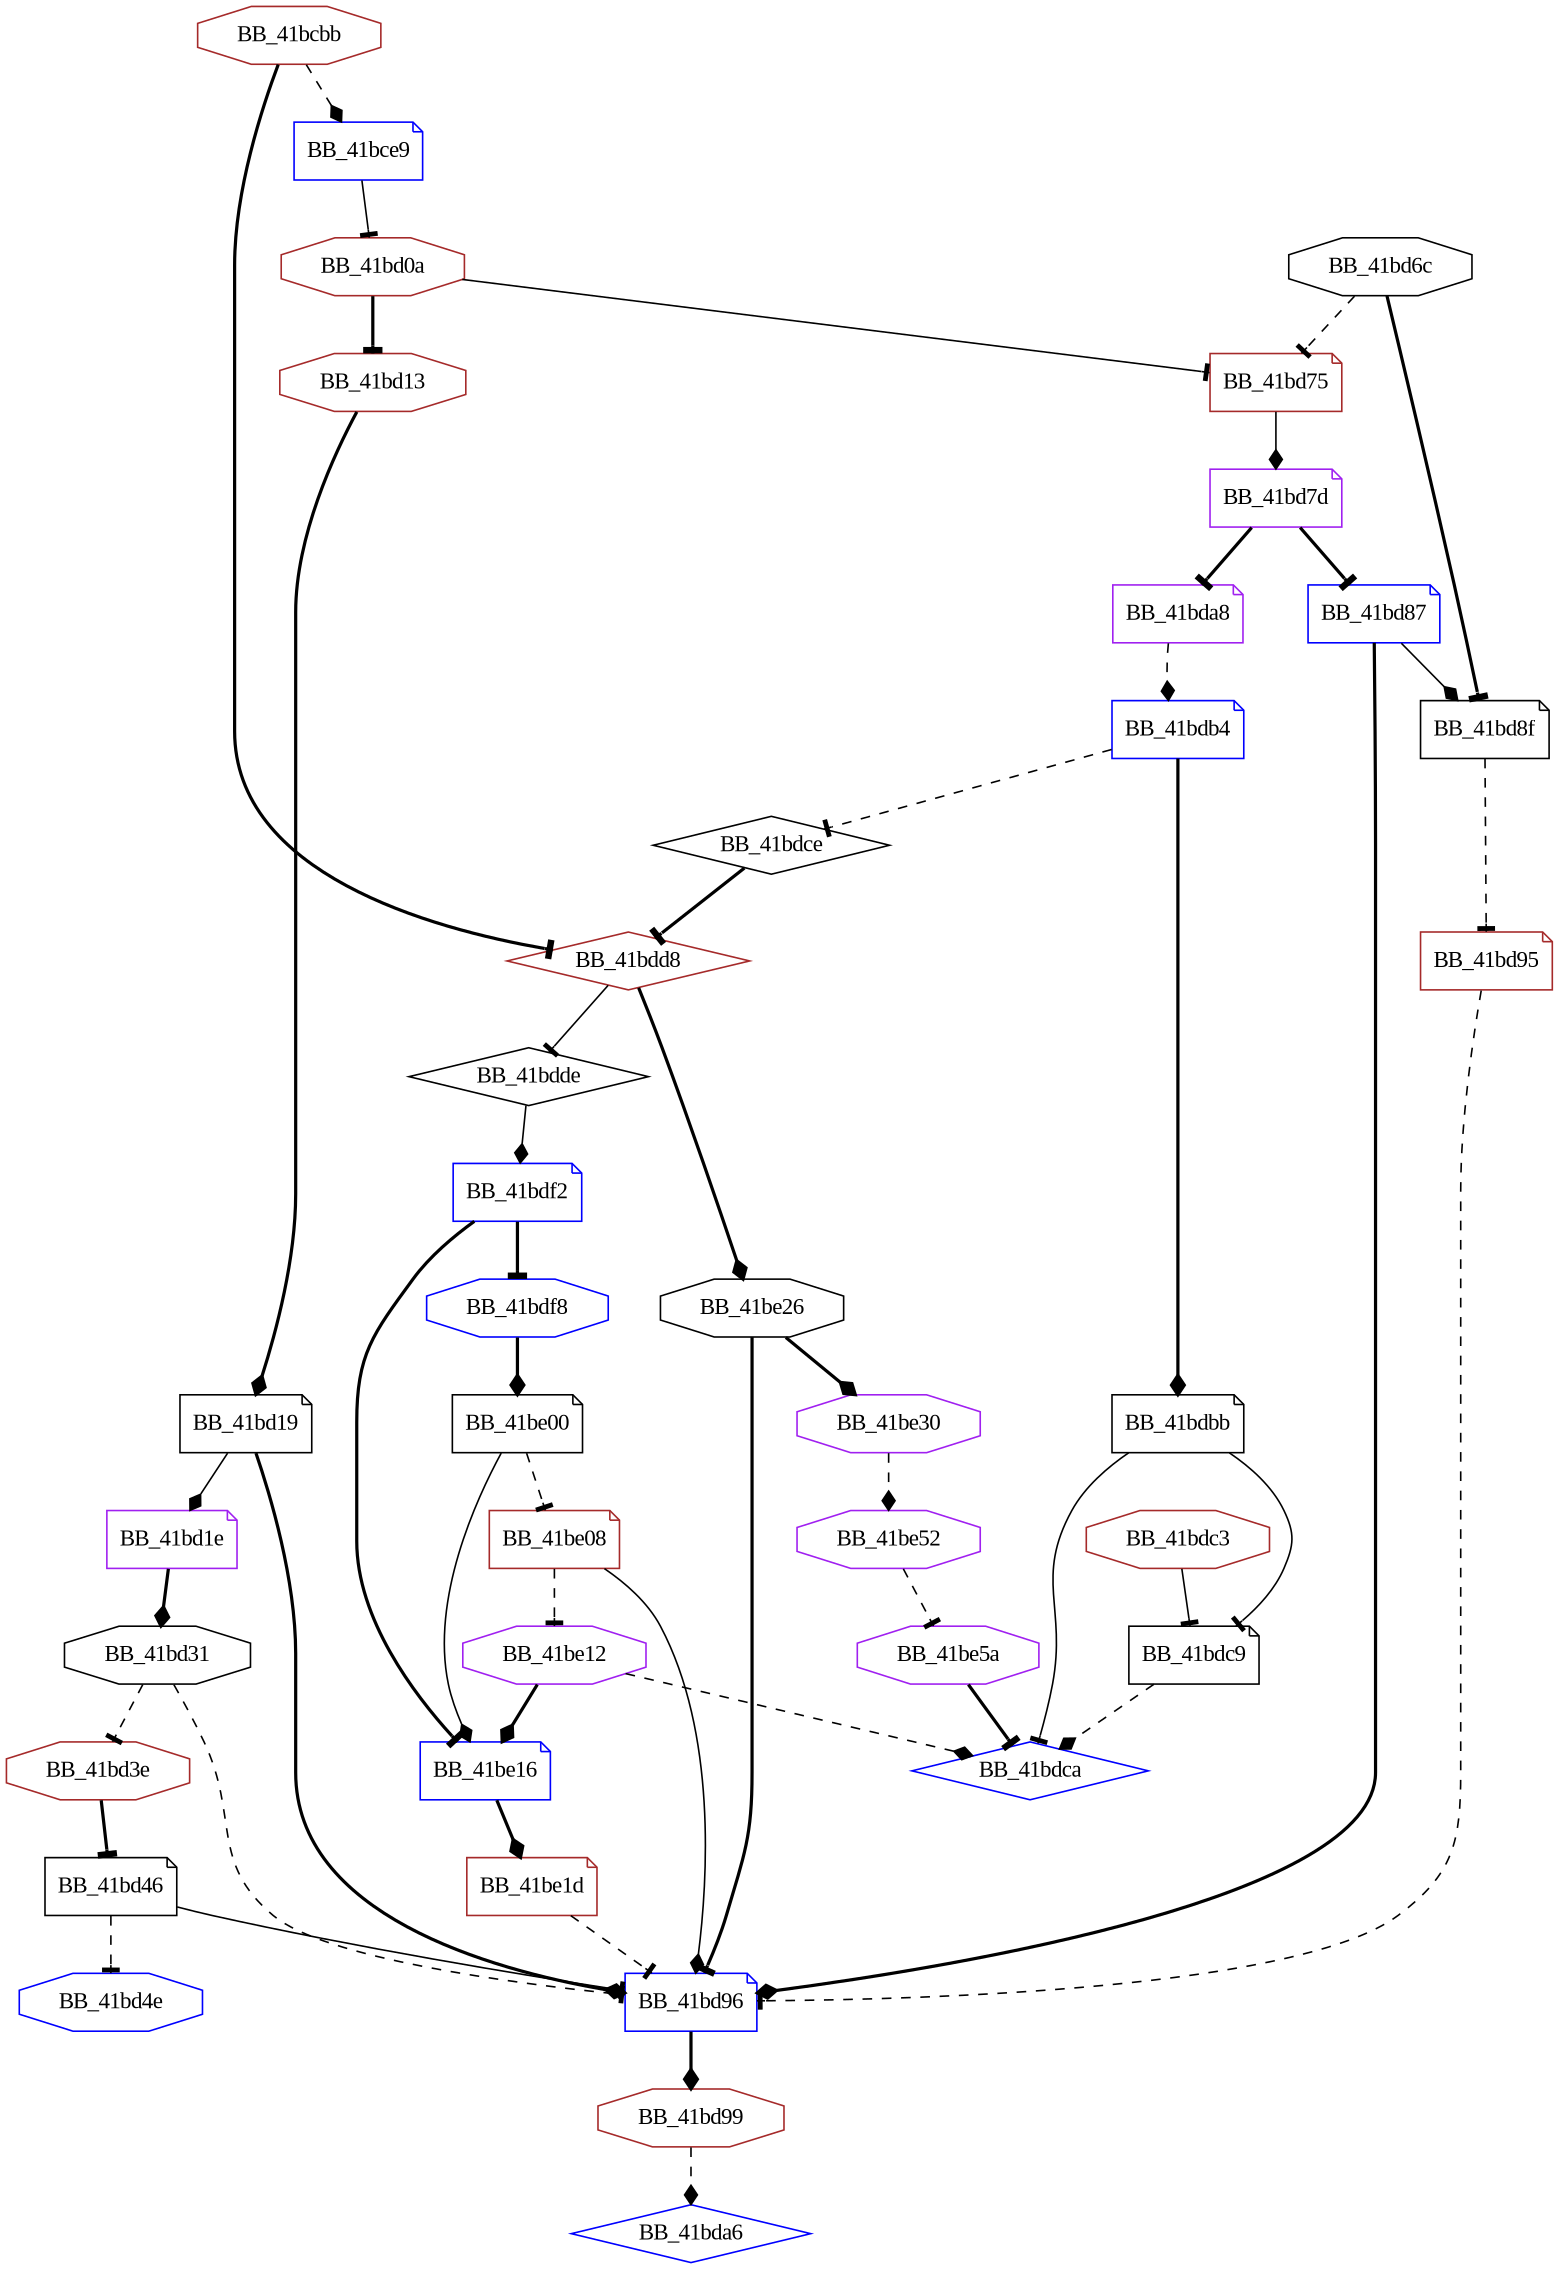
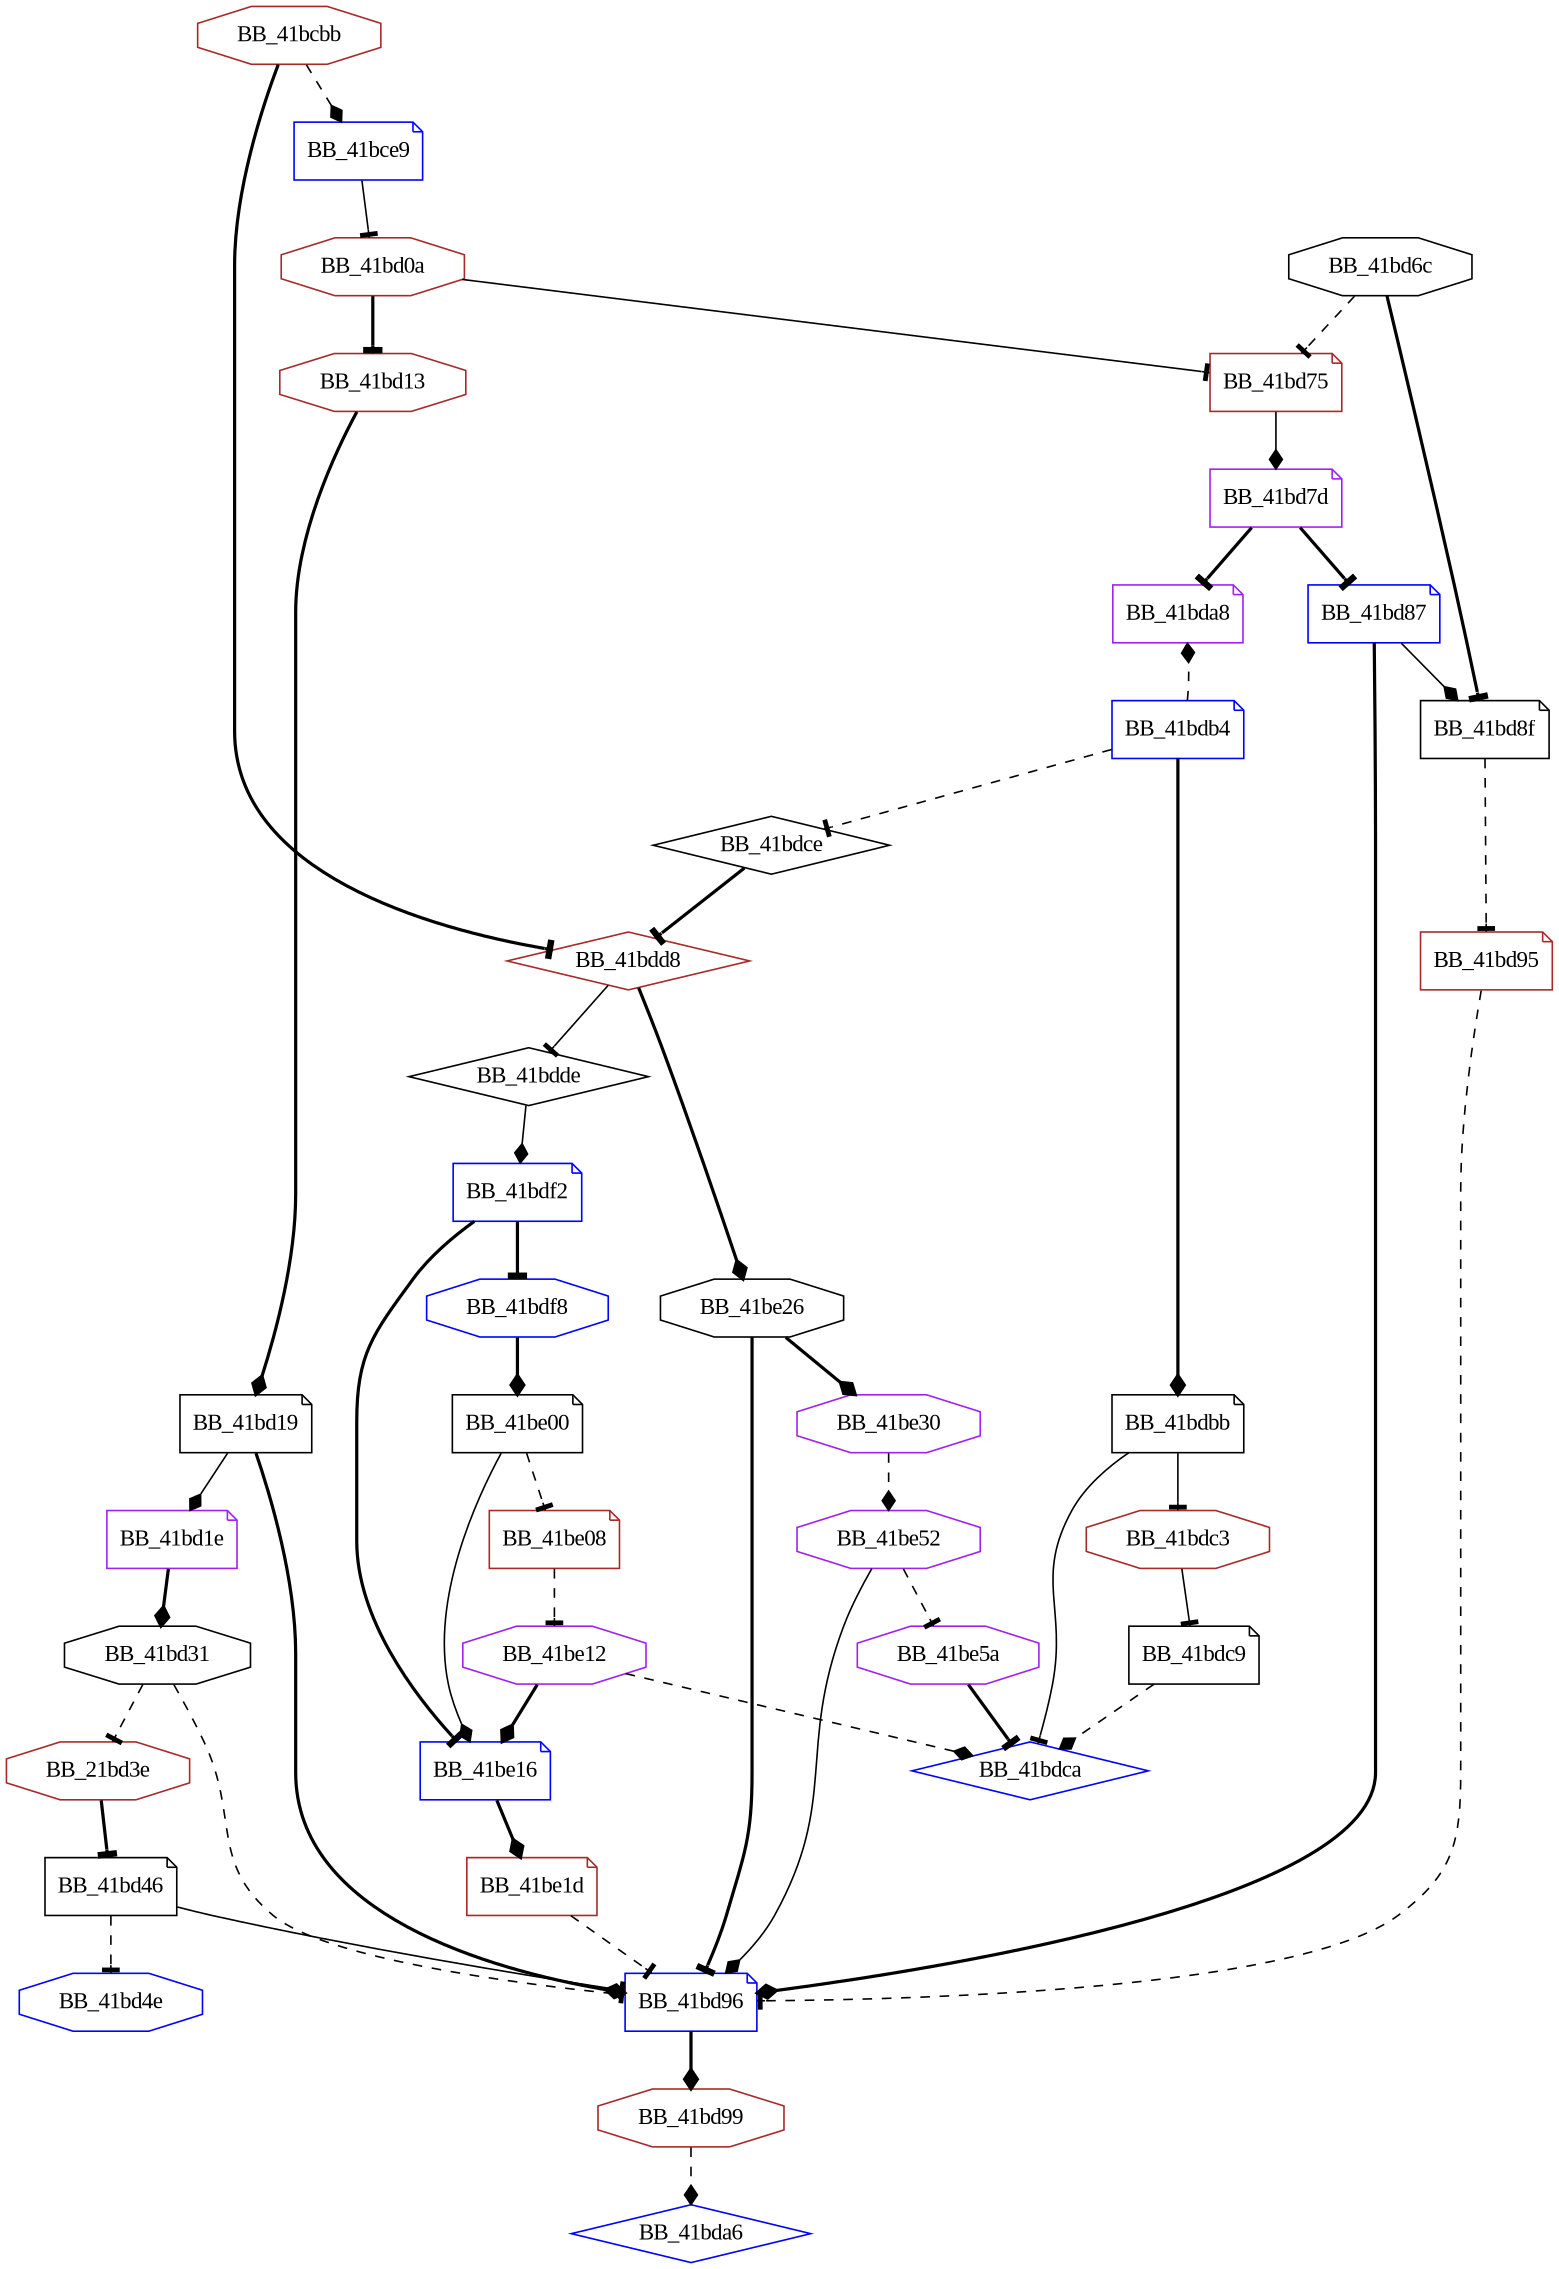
(1167, 662) -> (1189, 682)
(1292, 1533) -> (1178, 1478)
(698, 1747) -> (816, 1769)
(98, 1771) -> (98, 1771)
